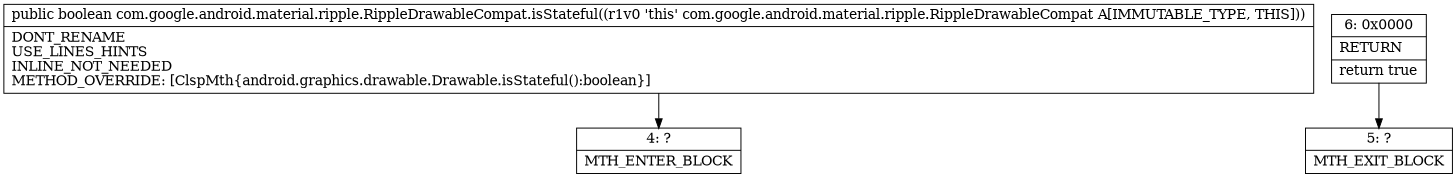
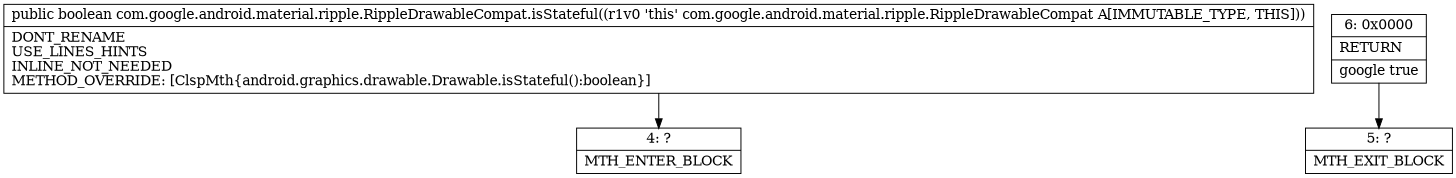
(1378, 71) -> (1379, 71)
